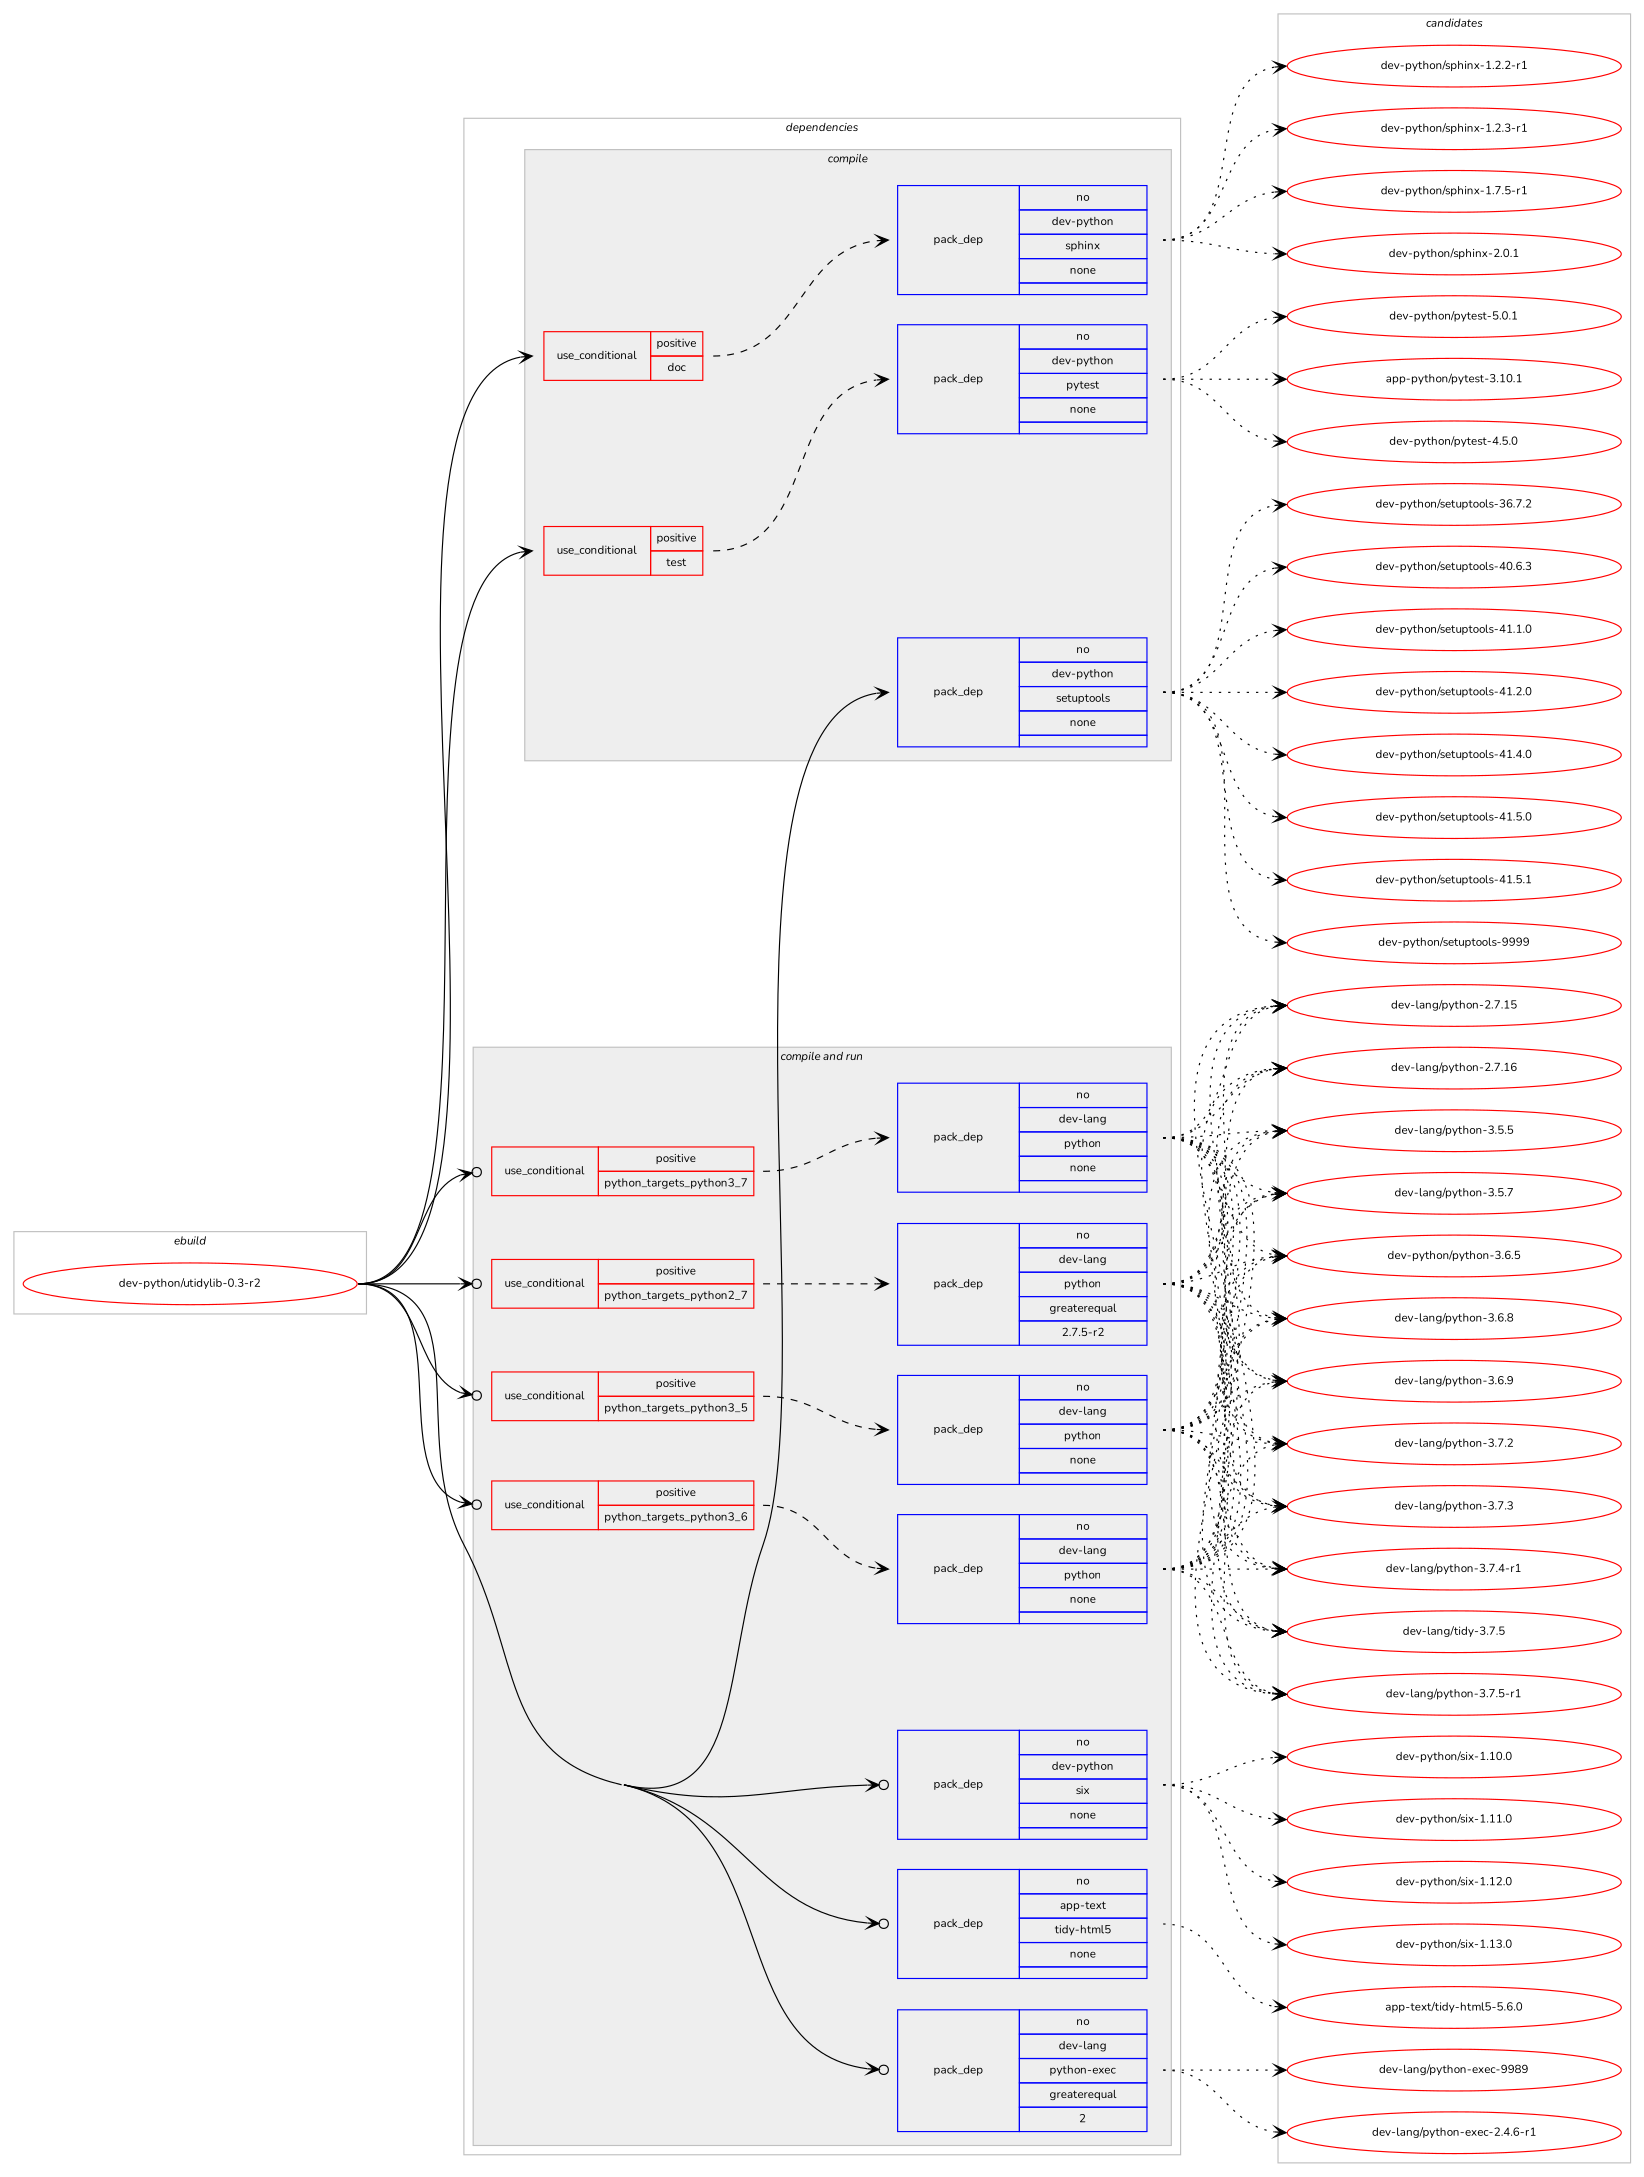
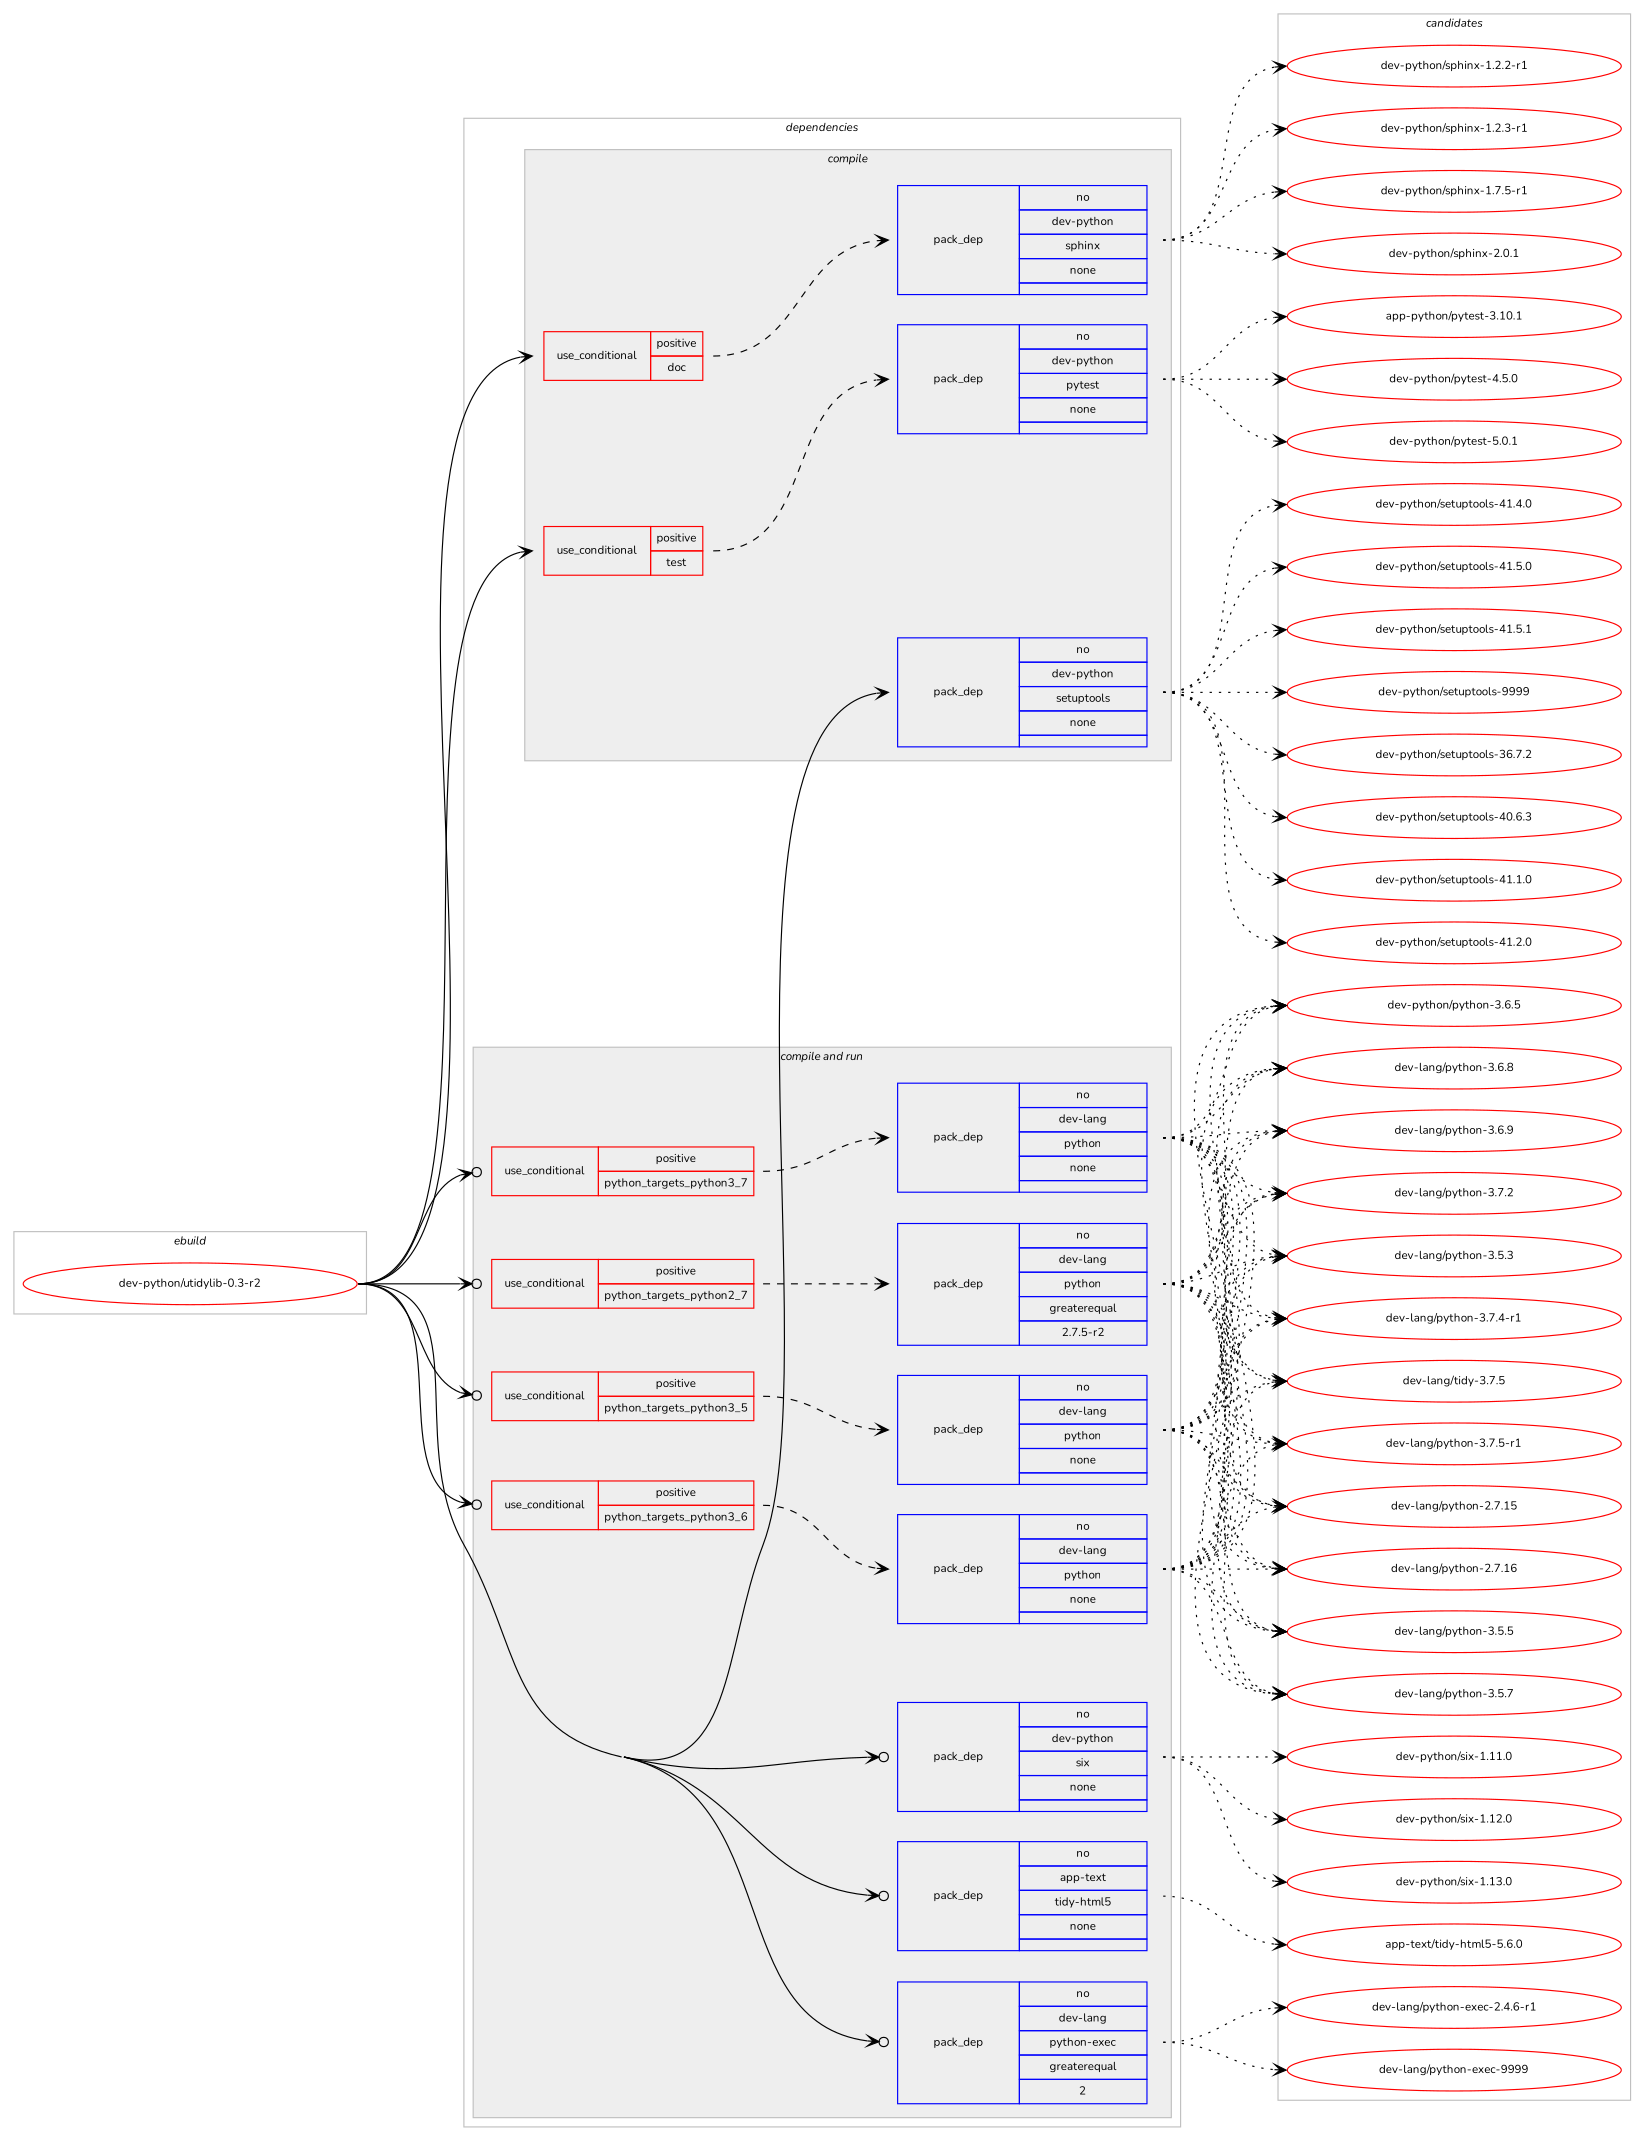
(1454, 1506) -> (1454, 1256)
(1454, 1757) -> none
(1454, 2070) -> (1454, 2070)
